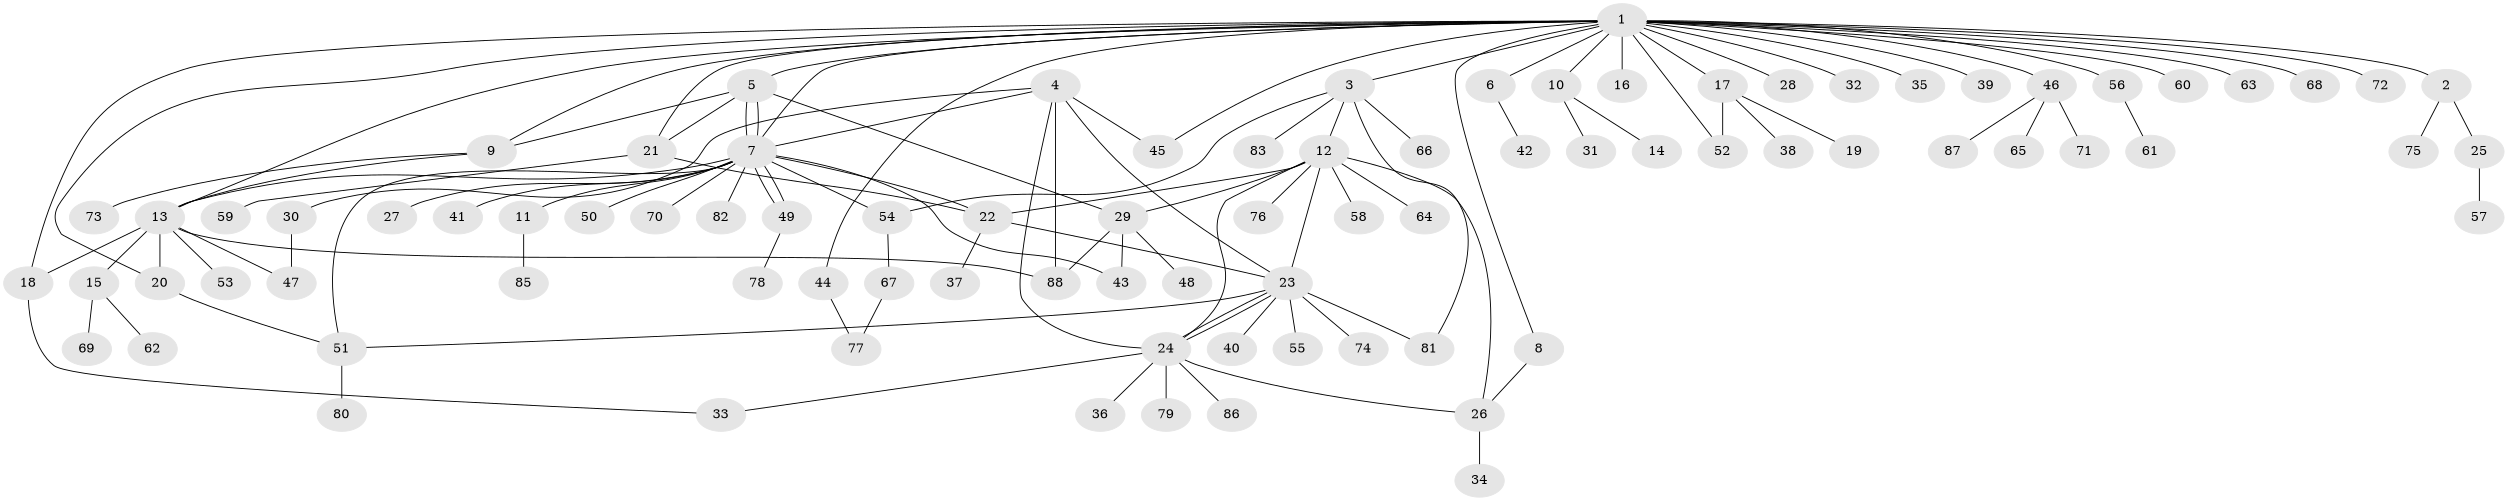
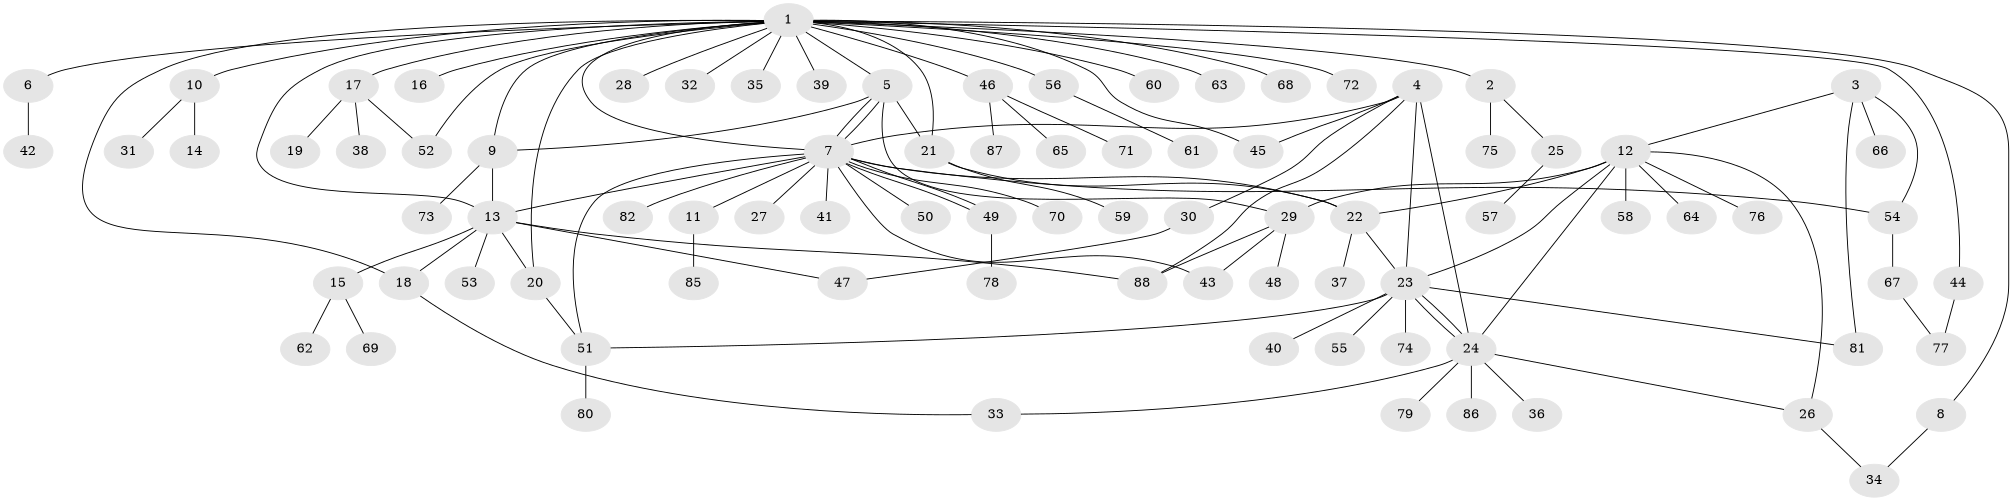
(1458, 60) -> none
(1258, 152) -> none
(1509, 382) -> (1908, 448)
